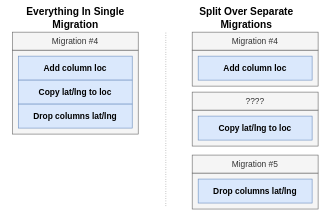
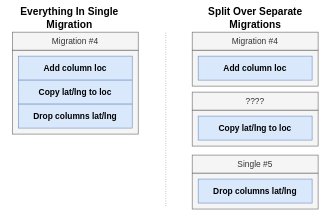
(75, 18) -> (69, 18)
(246, 18) -> (255, 18)
(255, 164) -> (255, 164)
